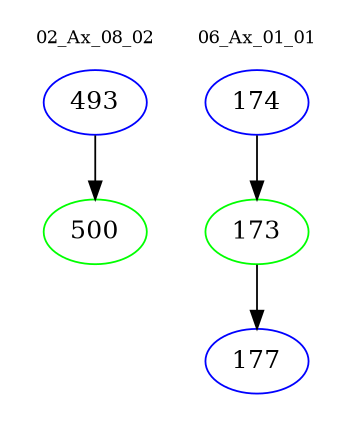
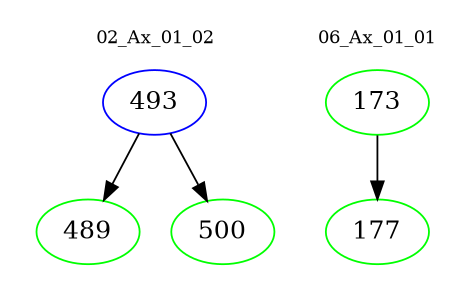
(95, 39) -> (155, 39)
(257, 102) -> none
none -> (88, 232)
(257, 361) -> (377, 232)
